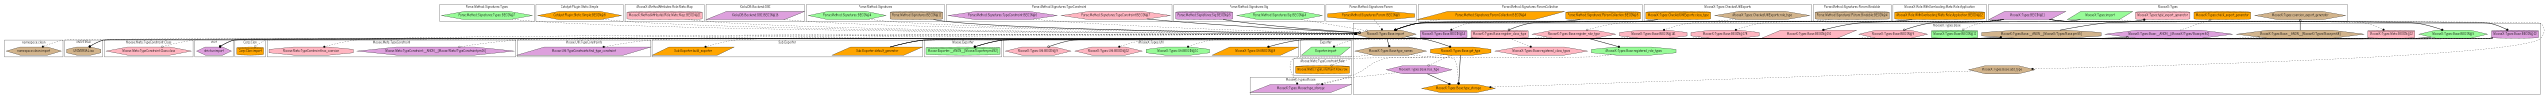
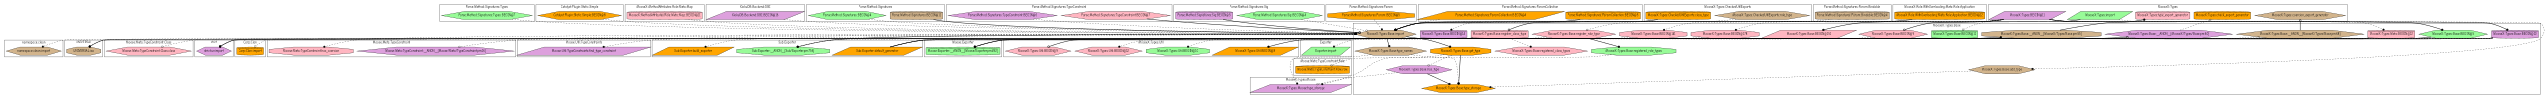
none -> (783, 51)
